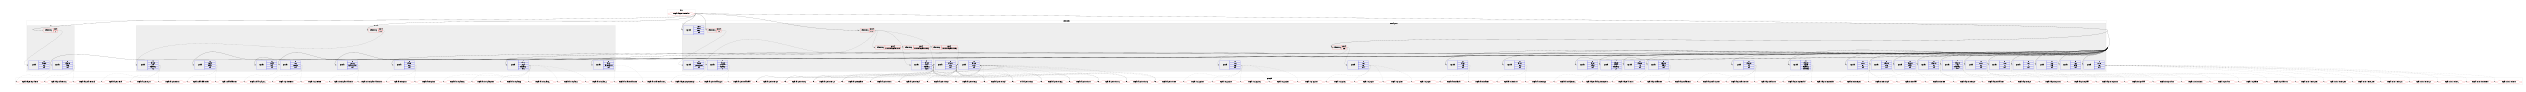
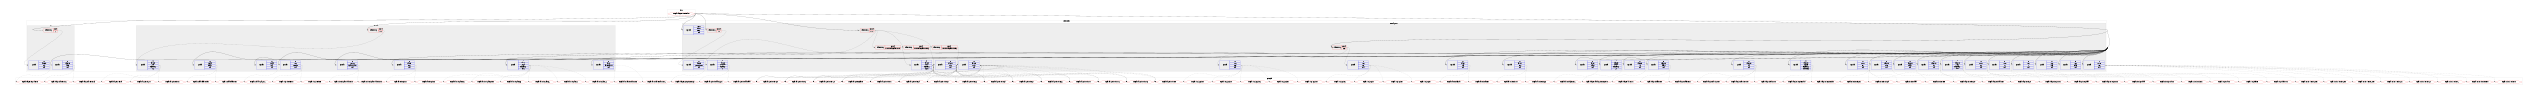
(1027, 82) -> (1027, 82)
